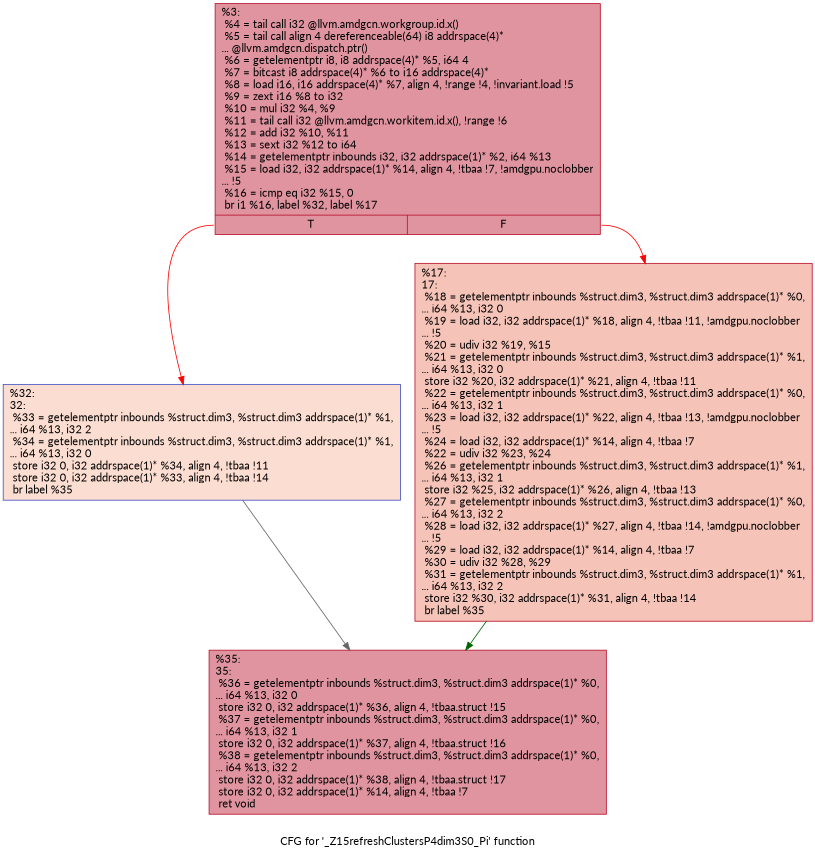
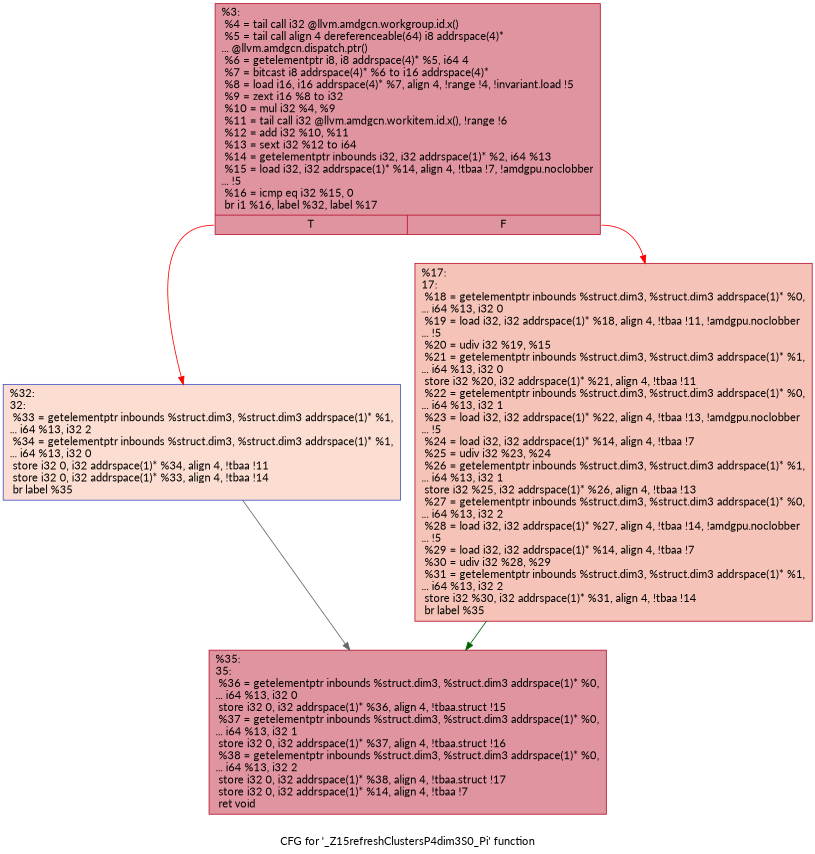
(487, 454) -> (487, 454)
